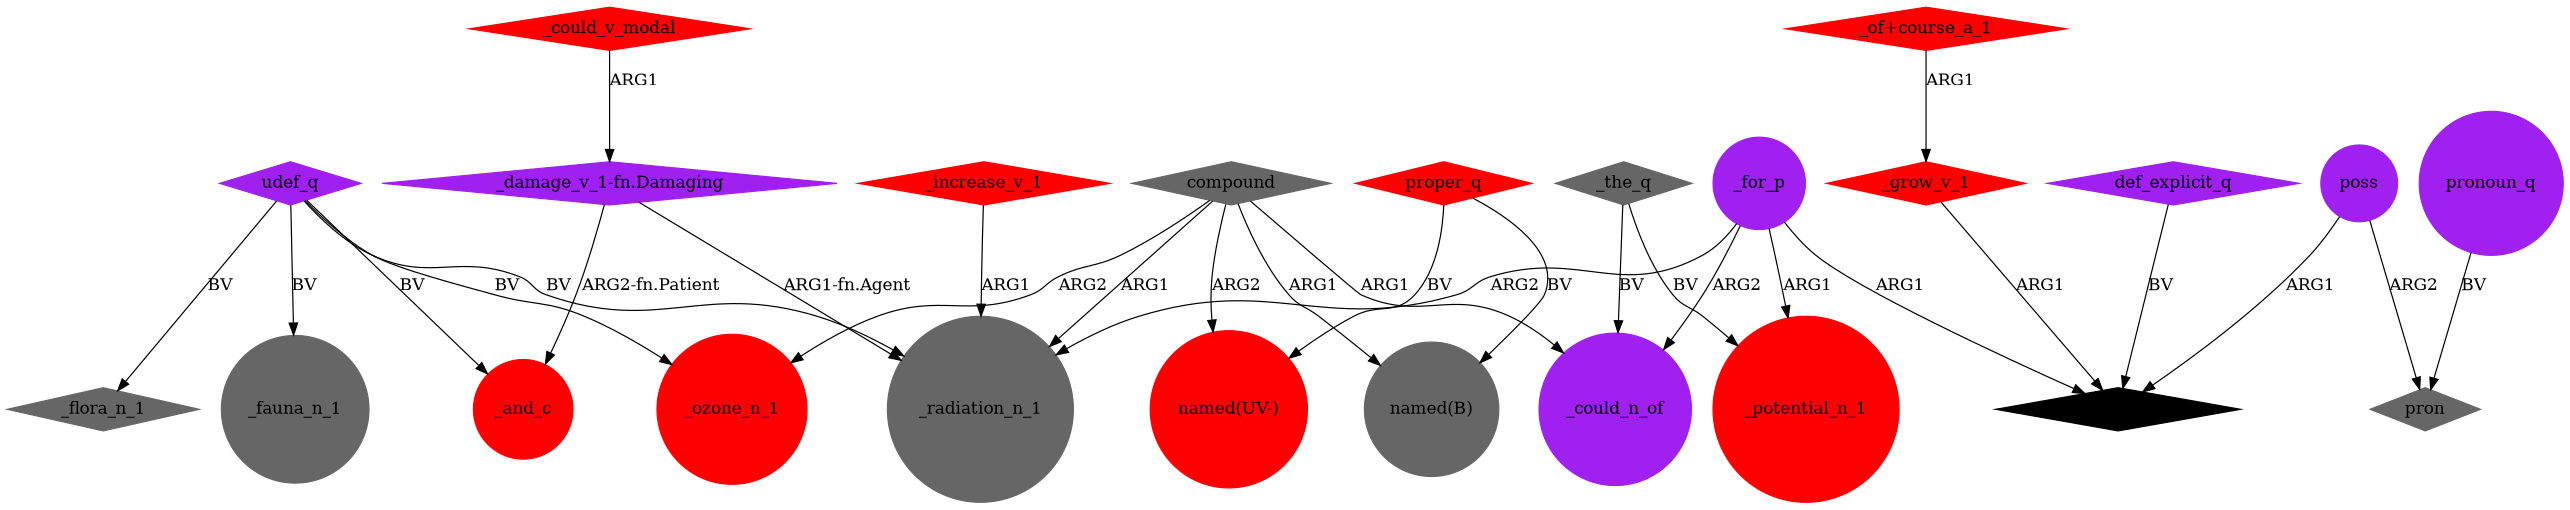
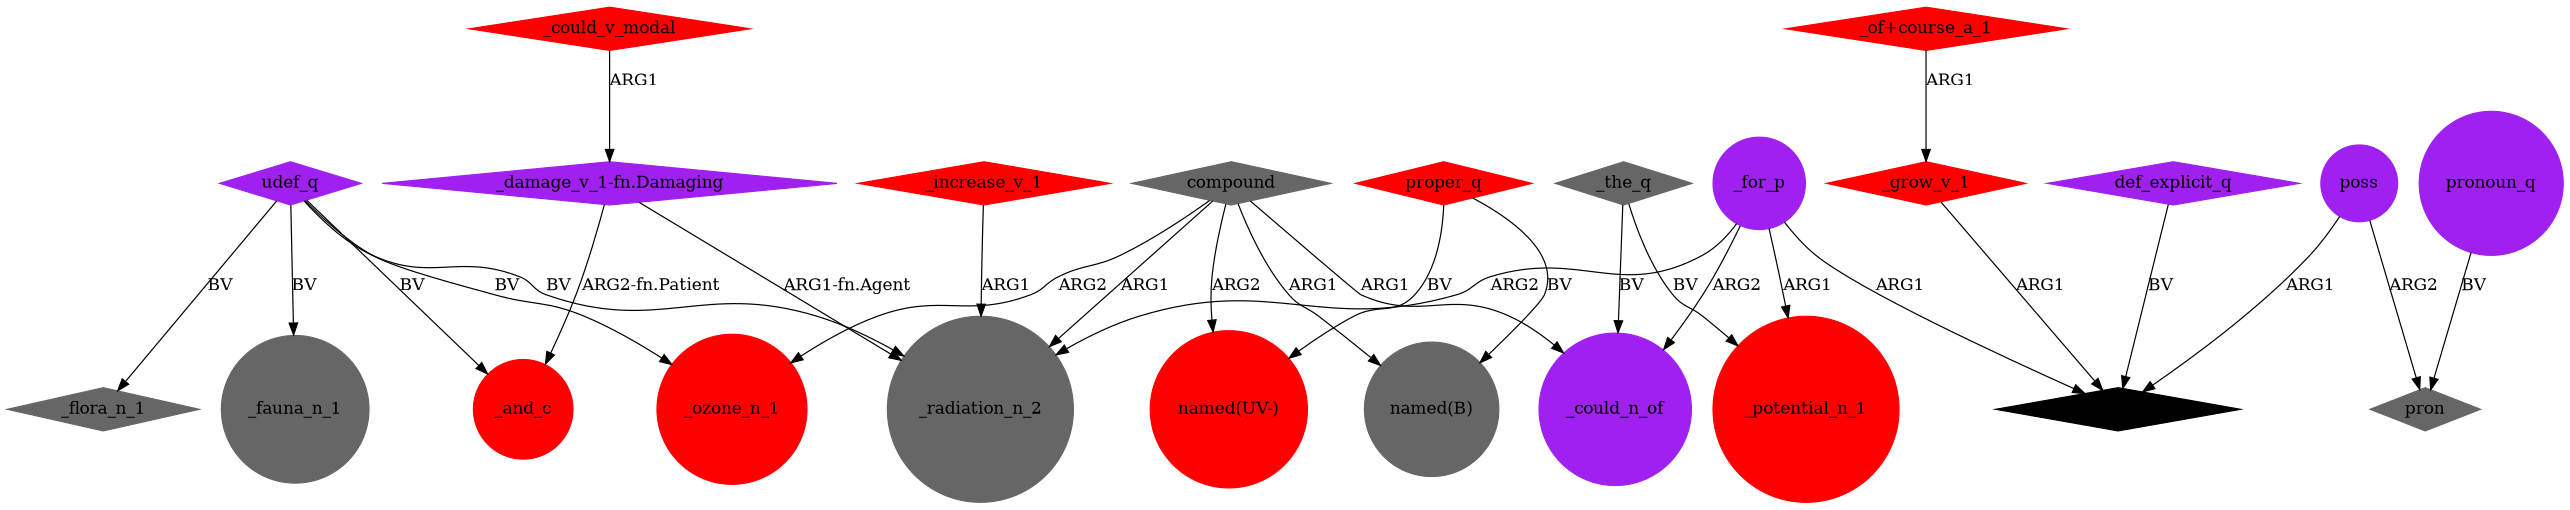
(980, 409) -> (980, 409)
